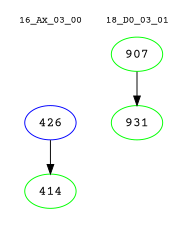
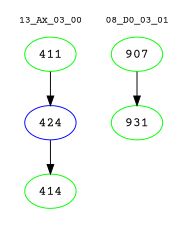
(51, 20) -> (51, 20)
(137, 20) -> (137, 20)
none -> (50, 54)
(50, 123) -> (50, 123)
